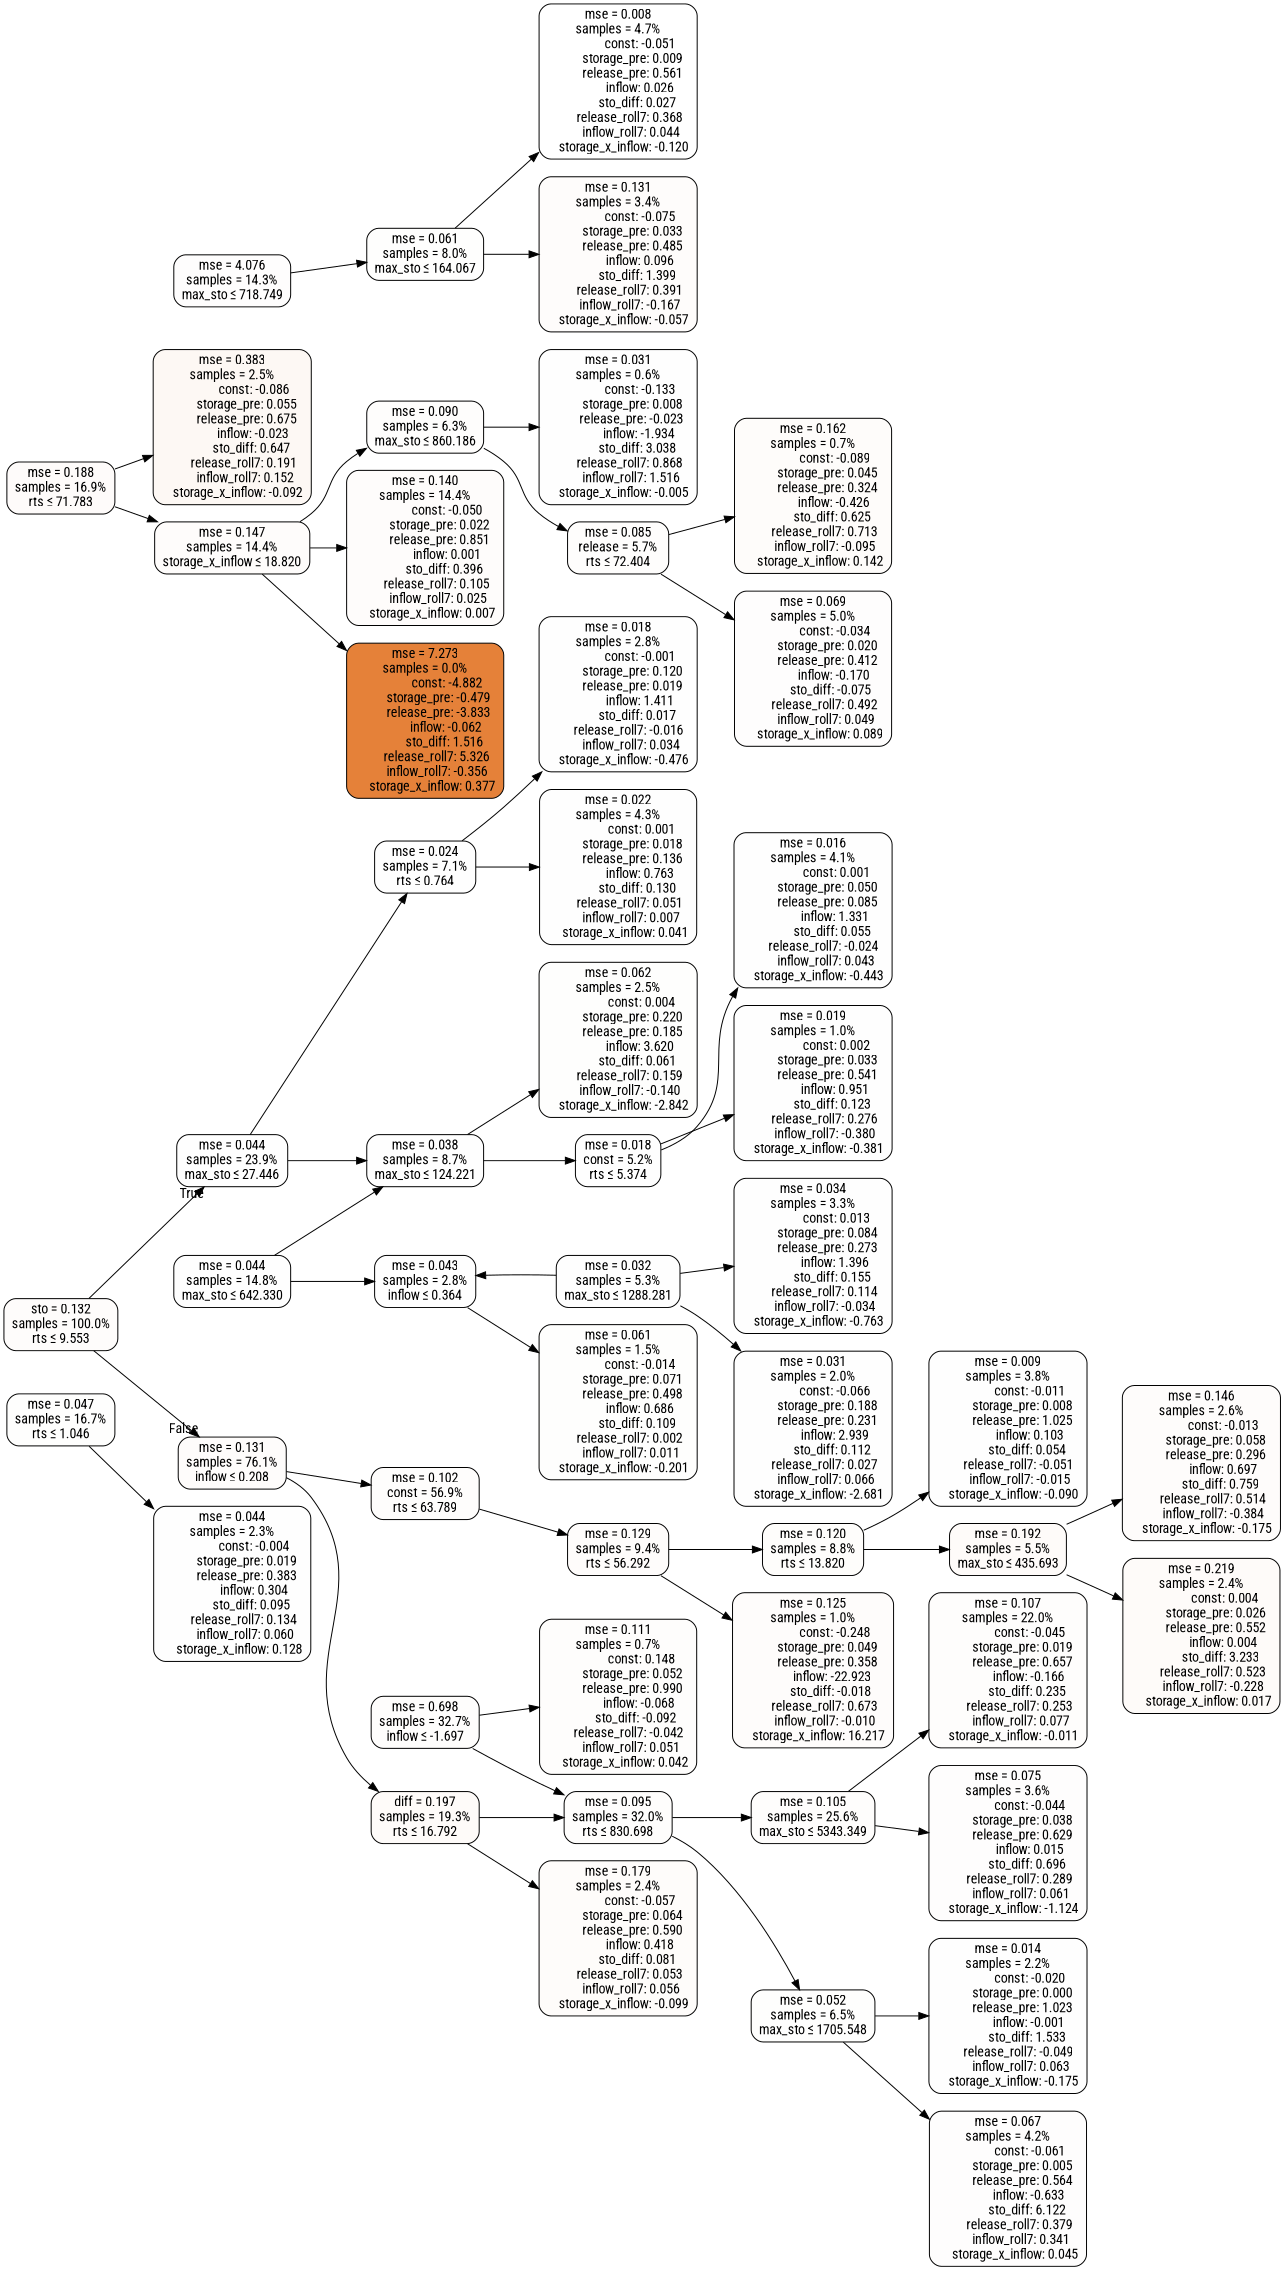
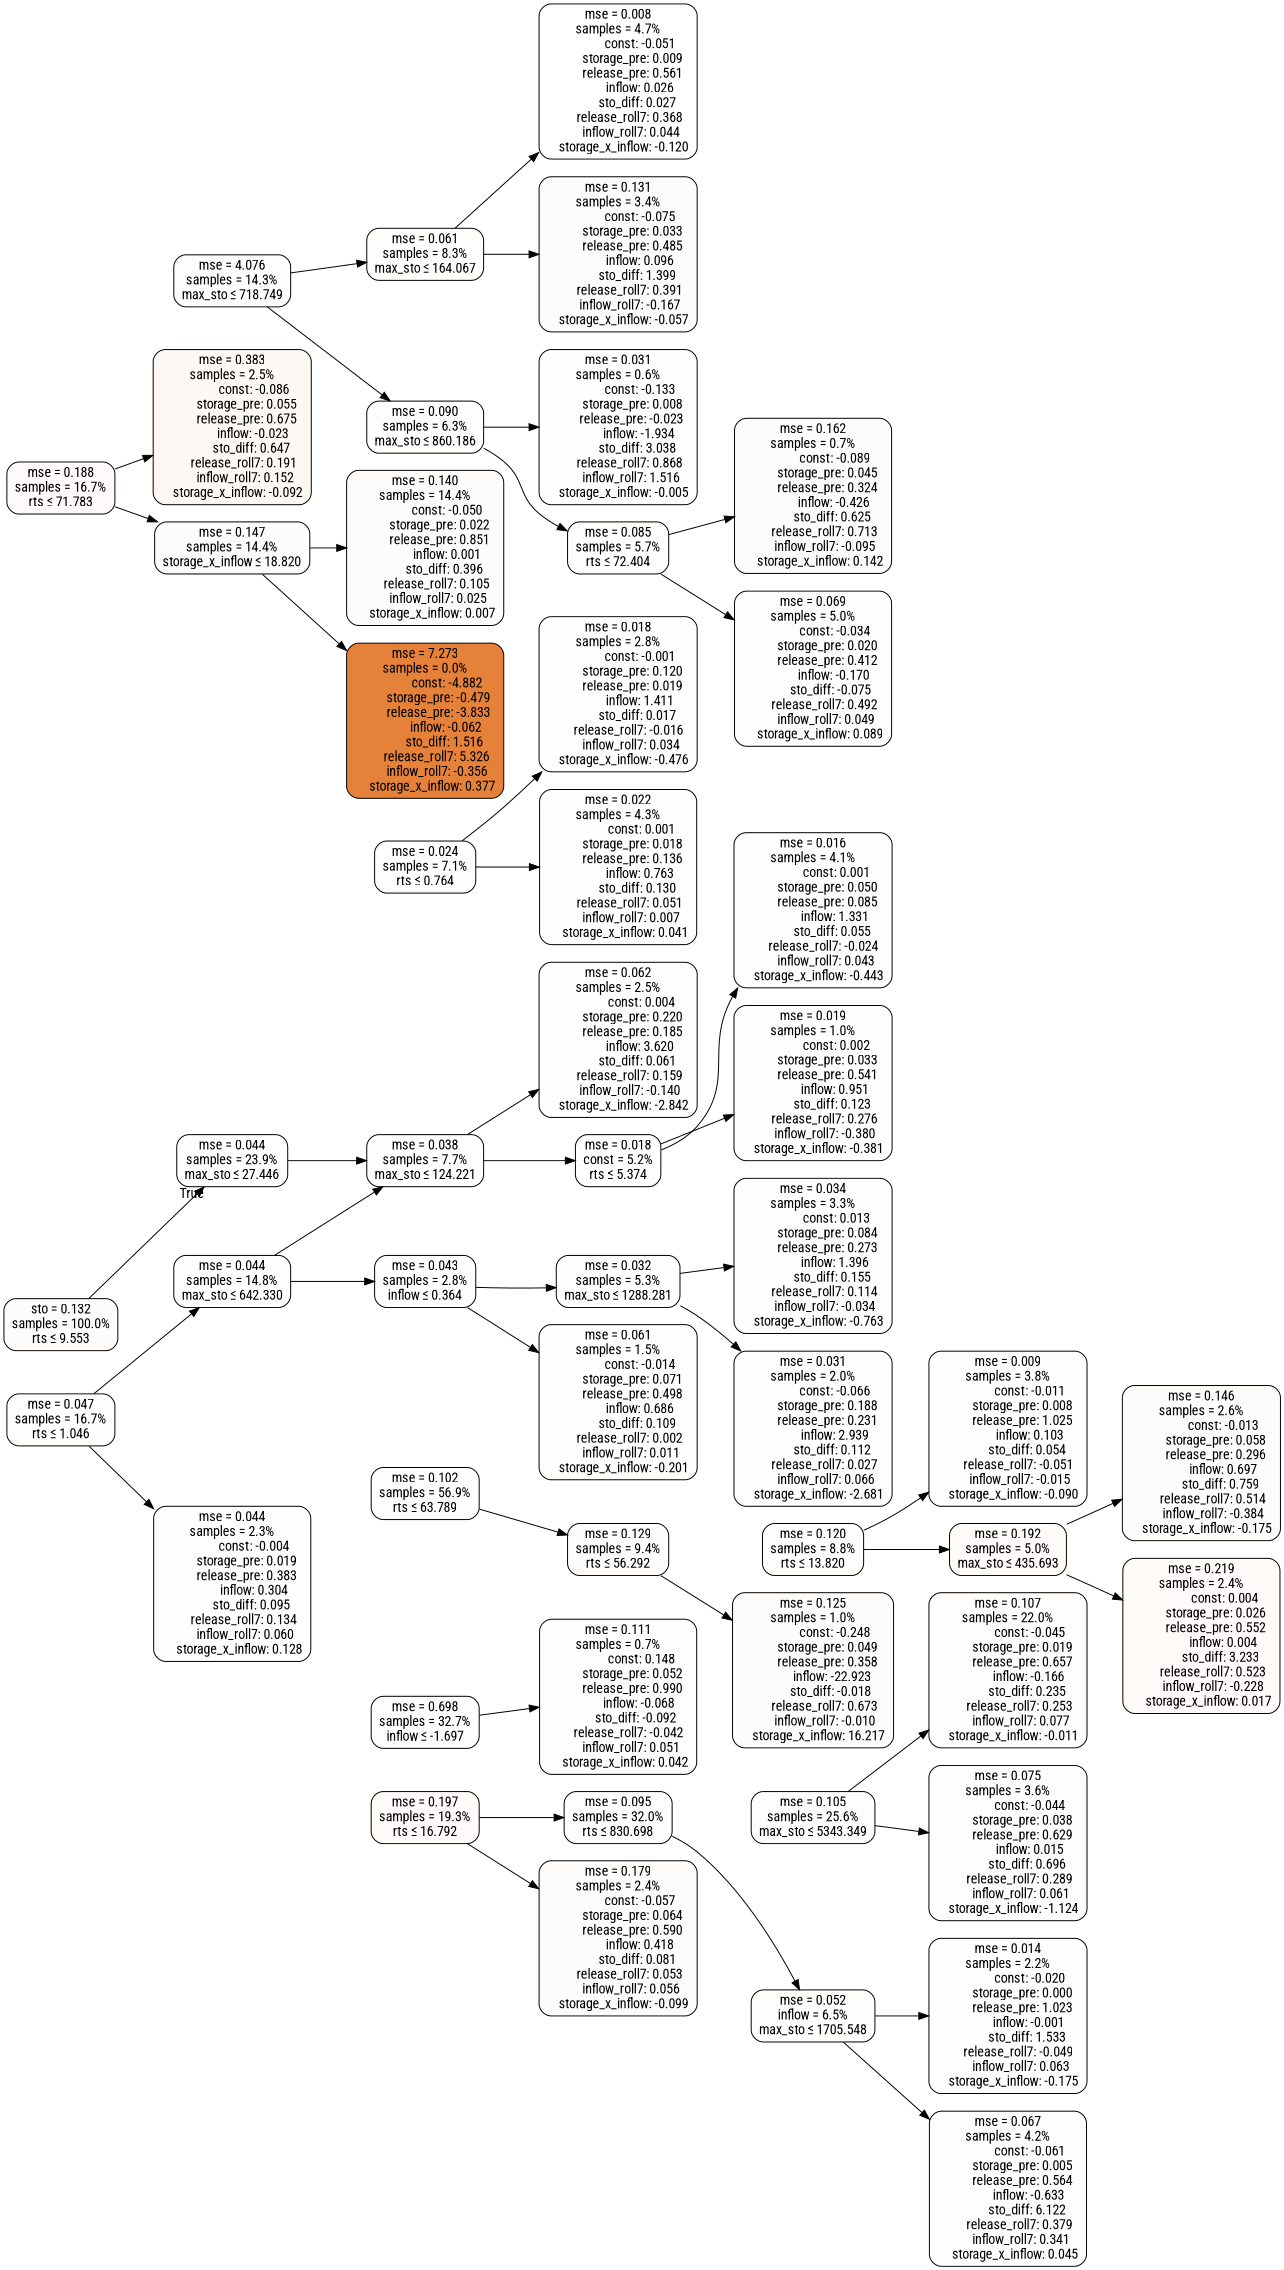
(425, 254) -> (425, 254)
(61, 488) -> (61, 488)
(329, 488) -> (325, 351)
(618, 548) -> (618, 548)
(326, 1018) -> none
(425, 1161) -> (425, 1161)
(521, 1275) -> (511, 1288)
none -> (143, 1354)
(232, 1463) -> none
(425, 1494) -> (425, 1494)
(710, 1550) -> none
(1008, 1550) -> (1008, 1550)
(513, 1770) -> none
(425, 1818) -> (425, 1818)
(707, 1818) -> none
(813, 2016) -> (813, 2016)
